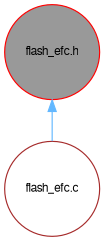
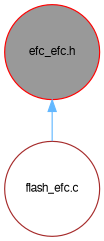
(52, 52) -> (52, 52)
